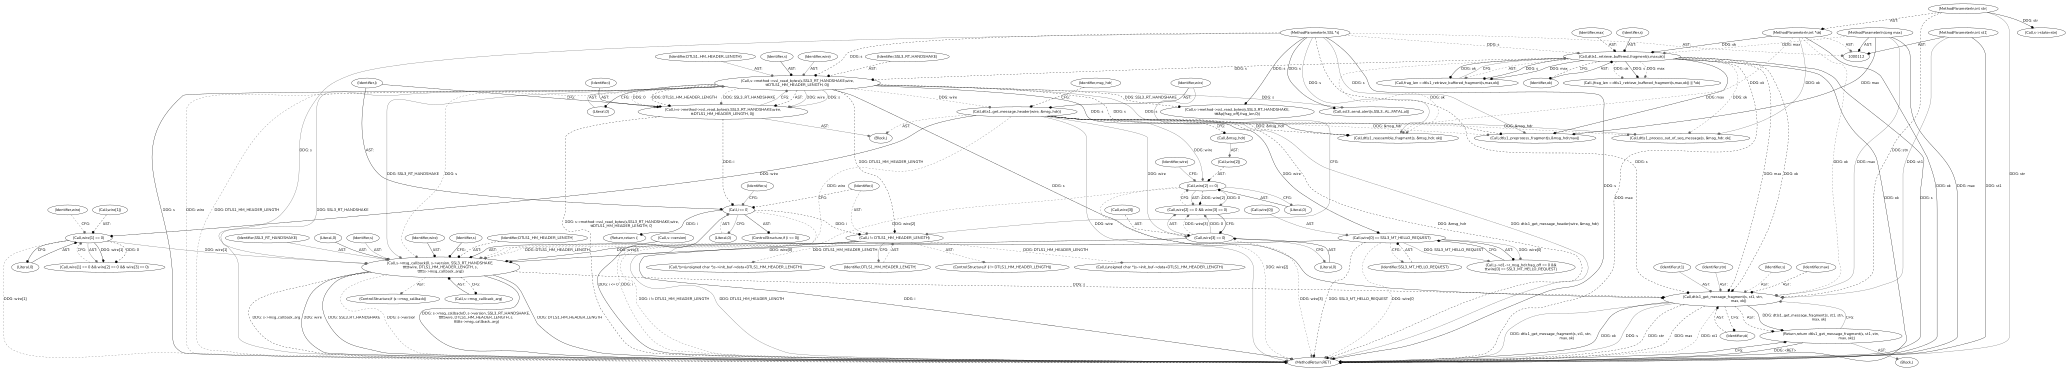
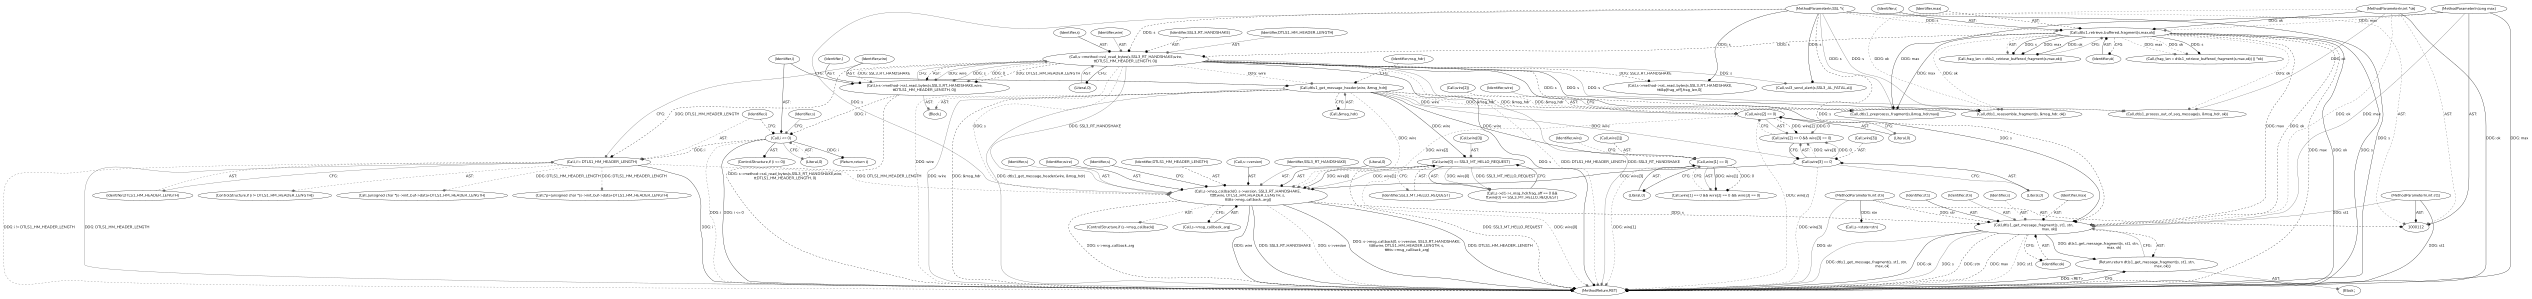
(1882, 21) -> (2122, 221)
(1230, 148) -> (1346, 103)
(1694, 281) -> (1961, 212)
